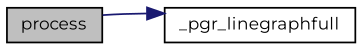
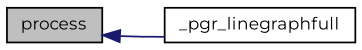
(125, 14) -> (142, 37)
